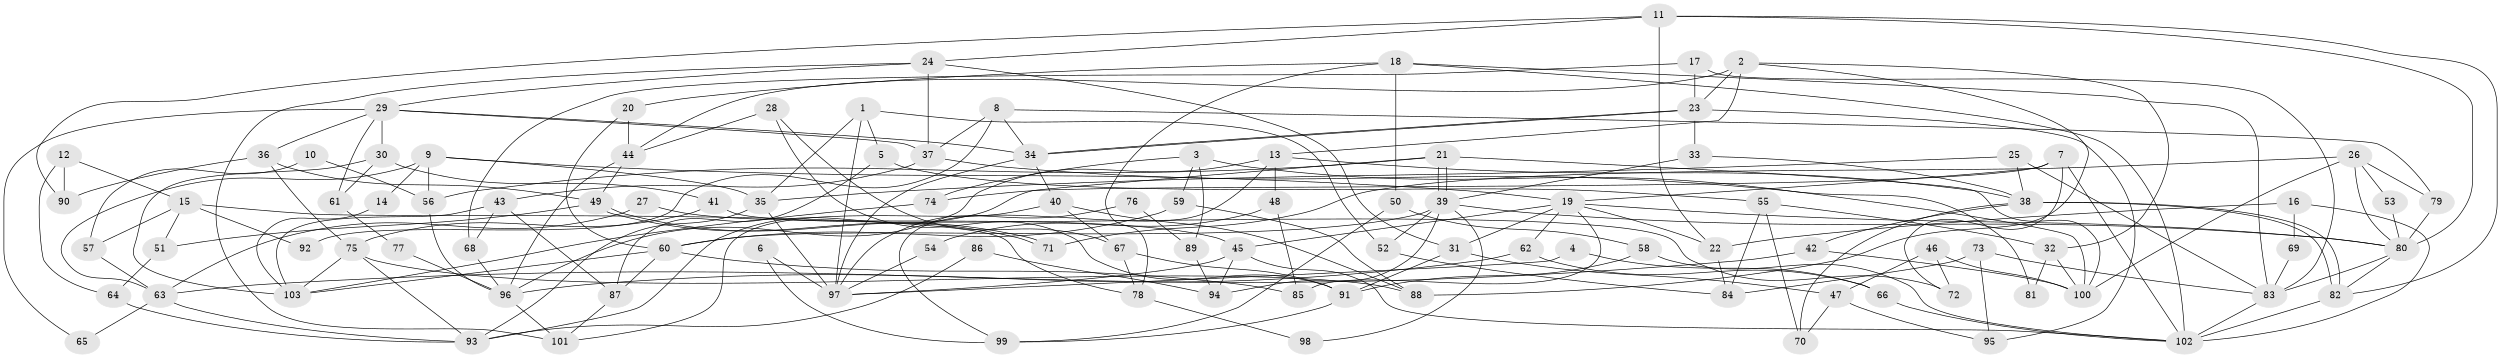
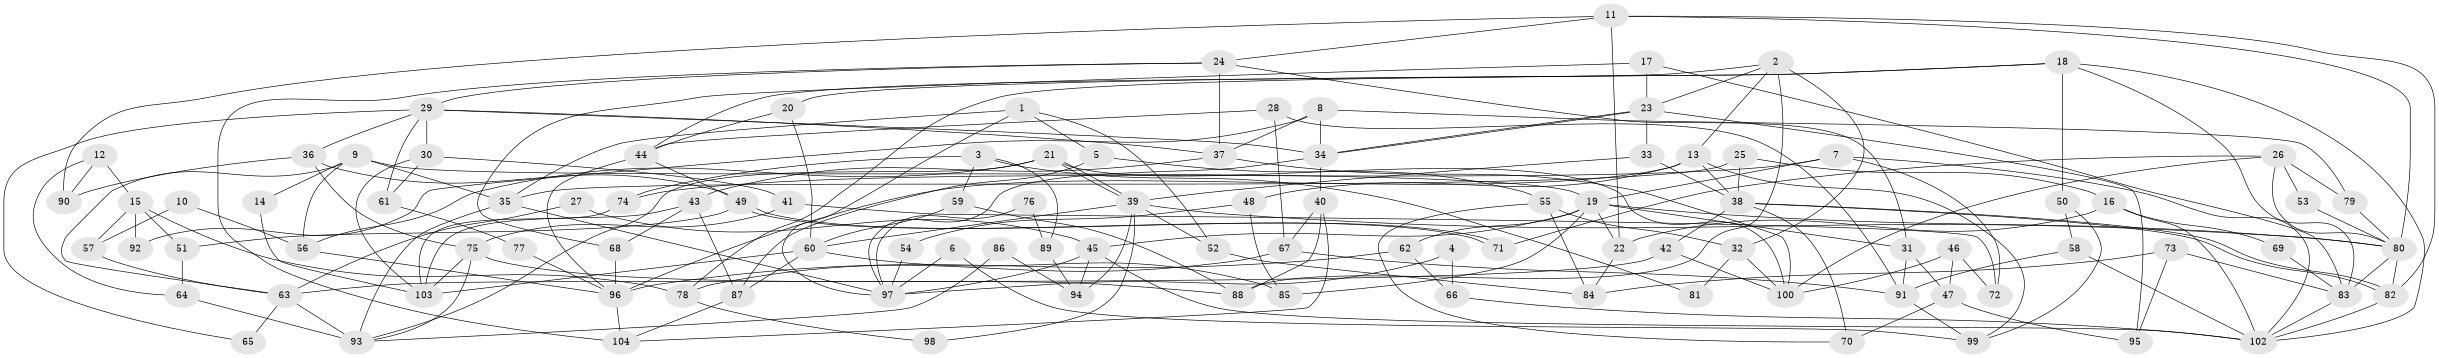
(2153, 232) -> (1927, 173)
(560, 342) -> (621, 342)
